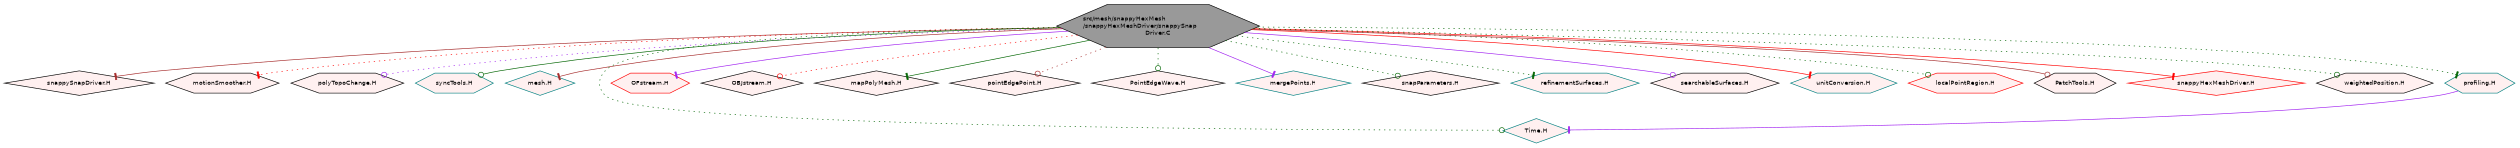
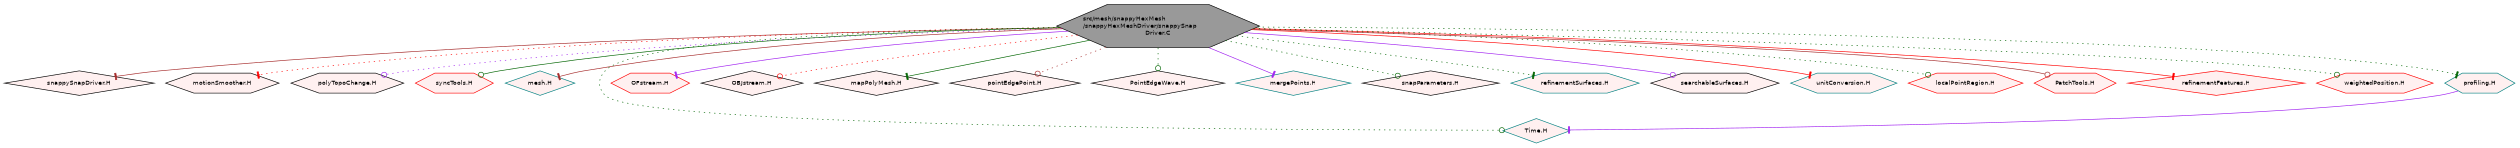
(454, 83) -> (454, 83)
(2075, 83) -> (2075, 83)
(2216, 83) -> (2216, 83)
(2375, 83) -> (2375, 83)
